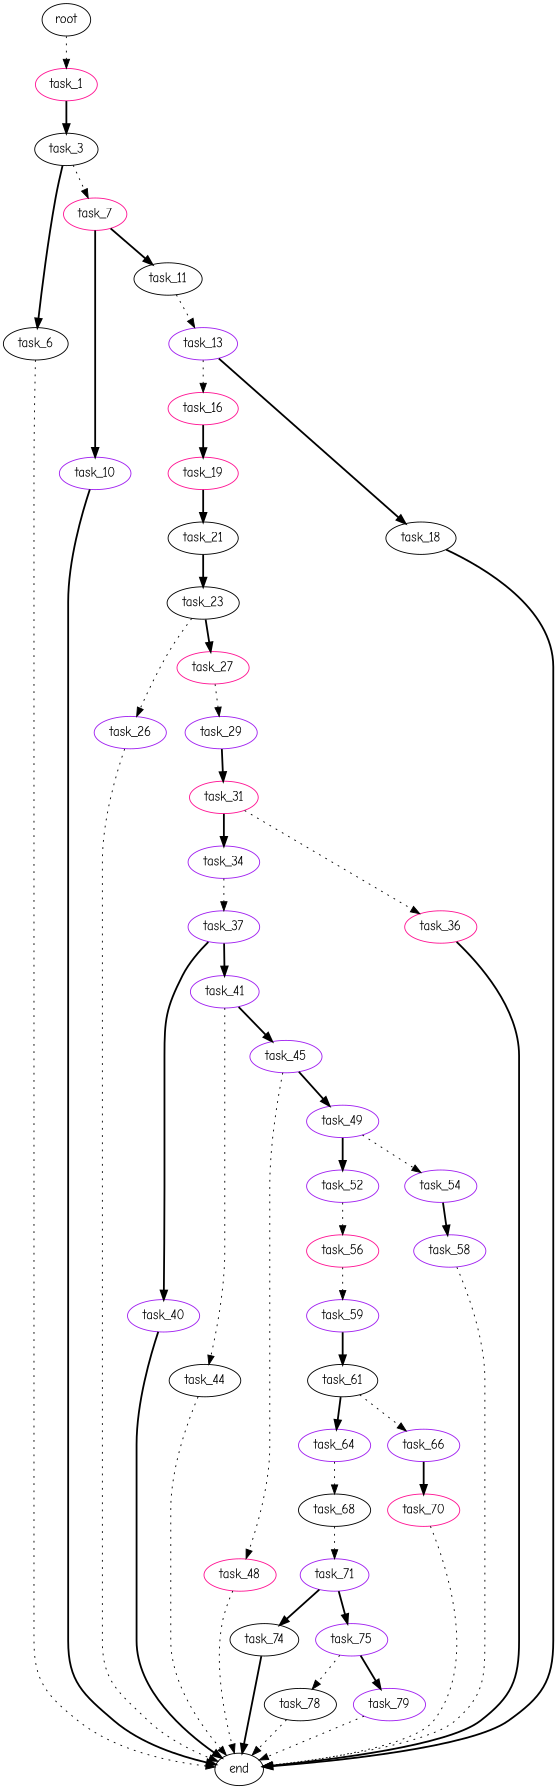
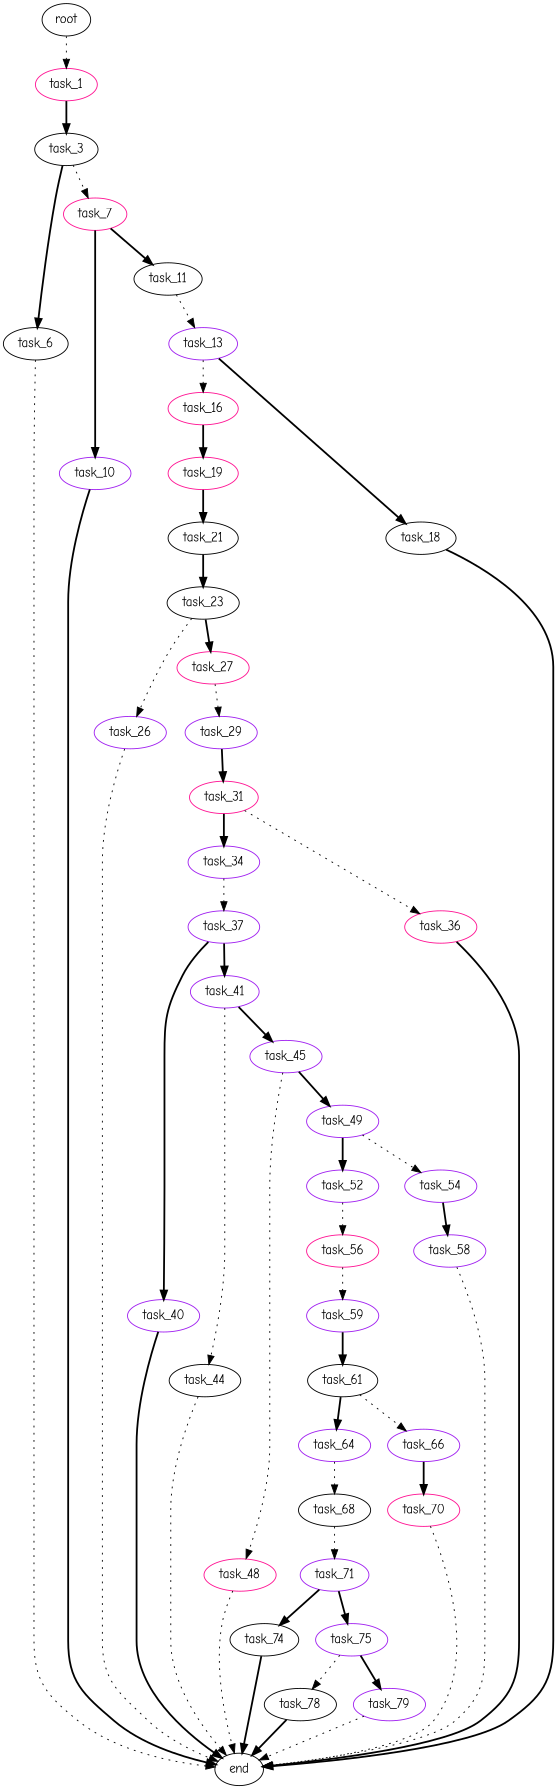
(272, 1734) -> (272, 1734)
